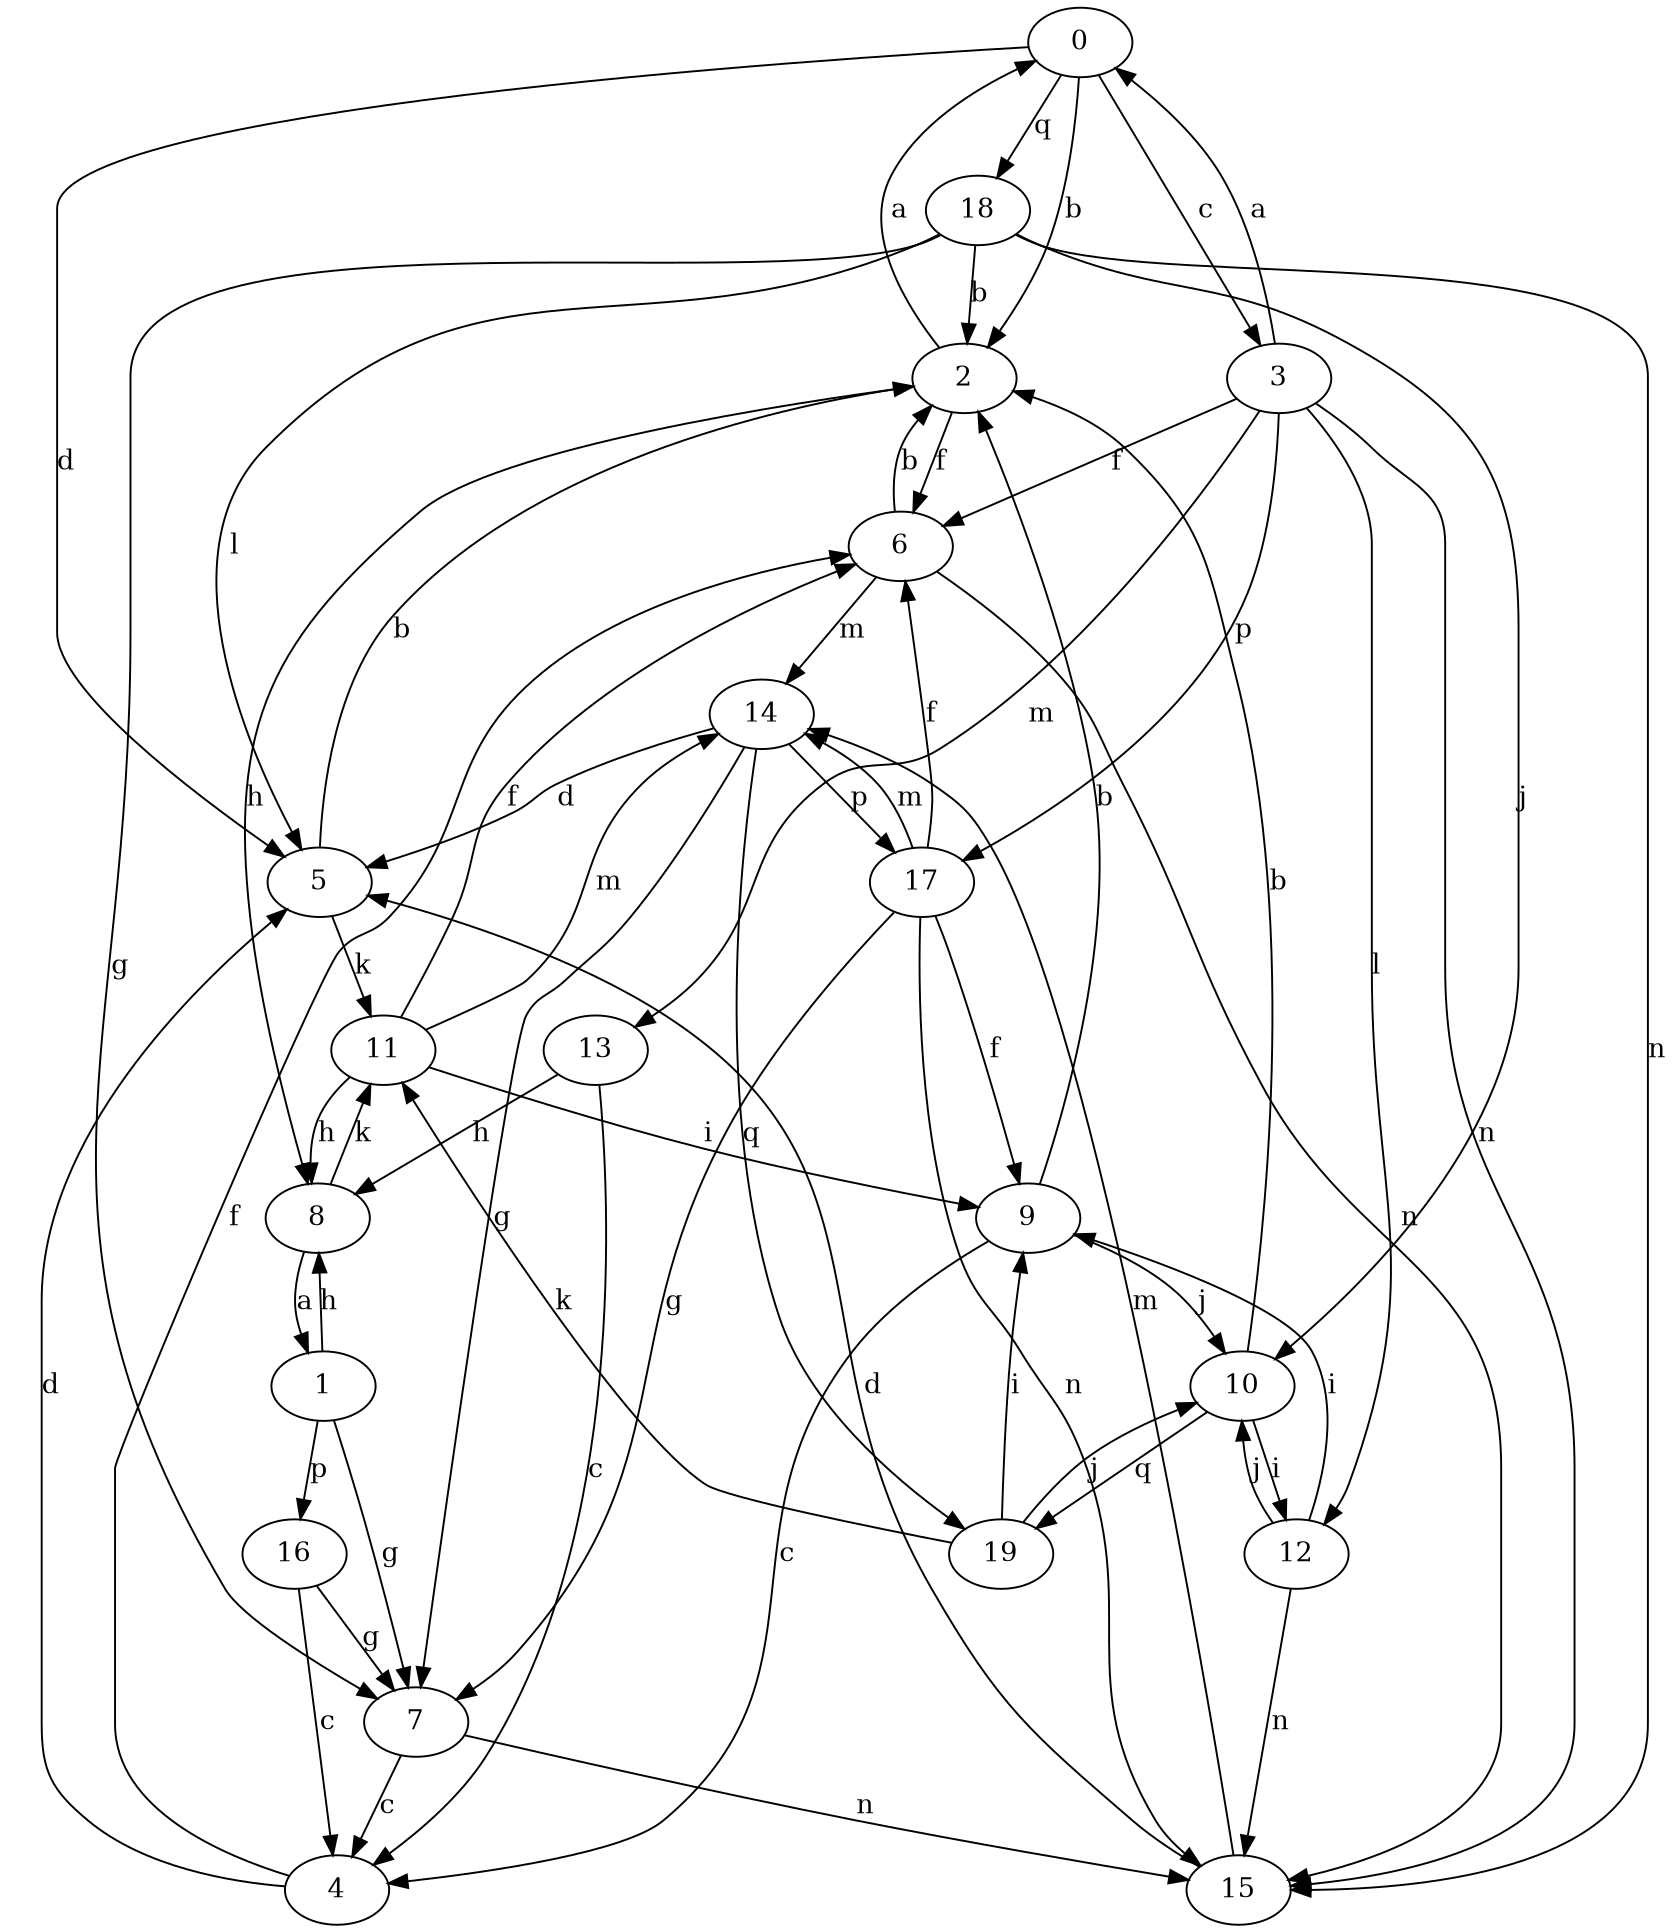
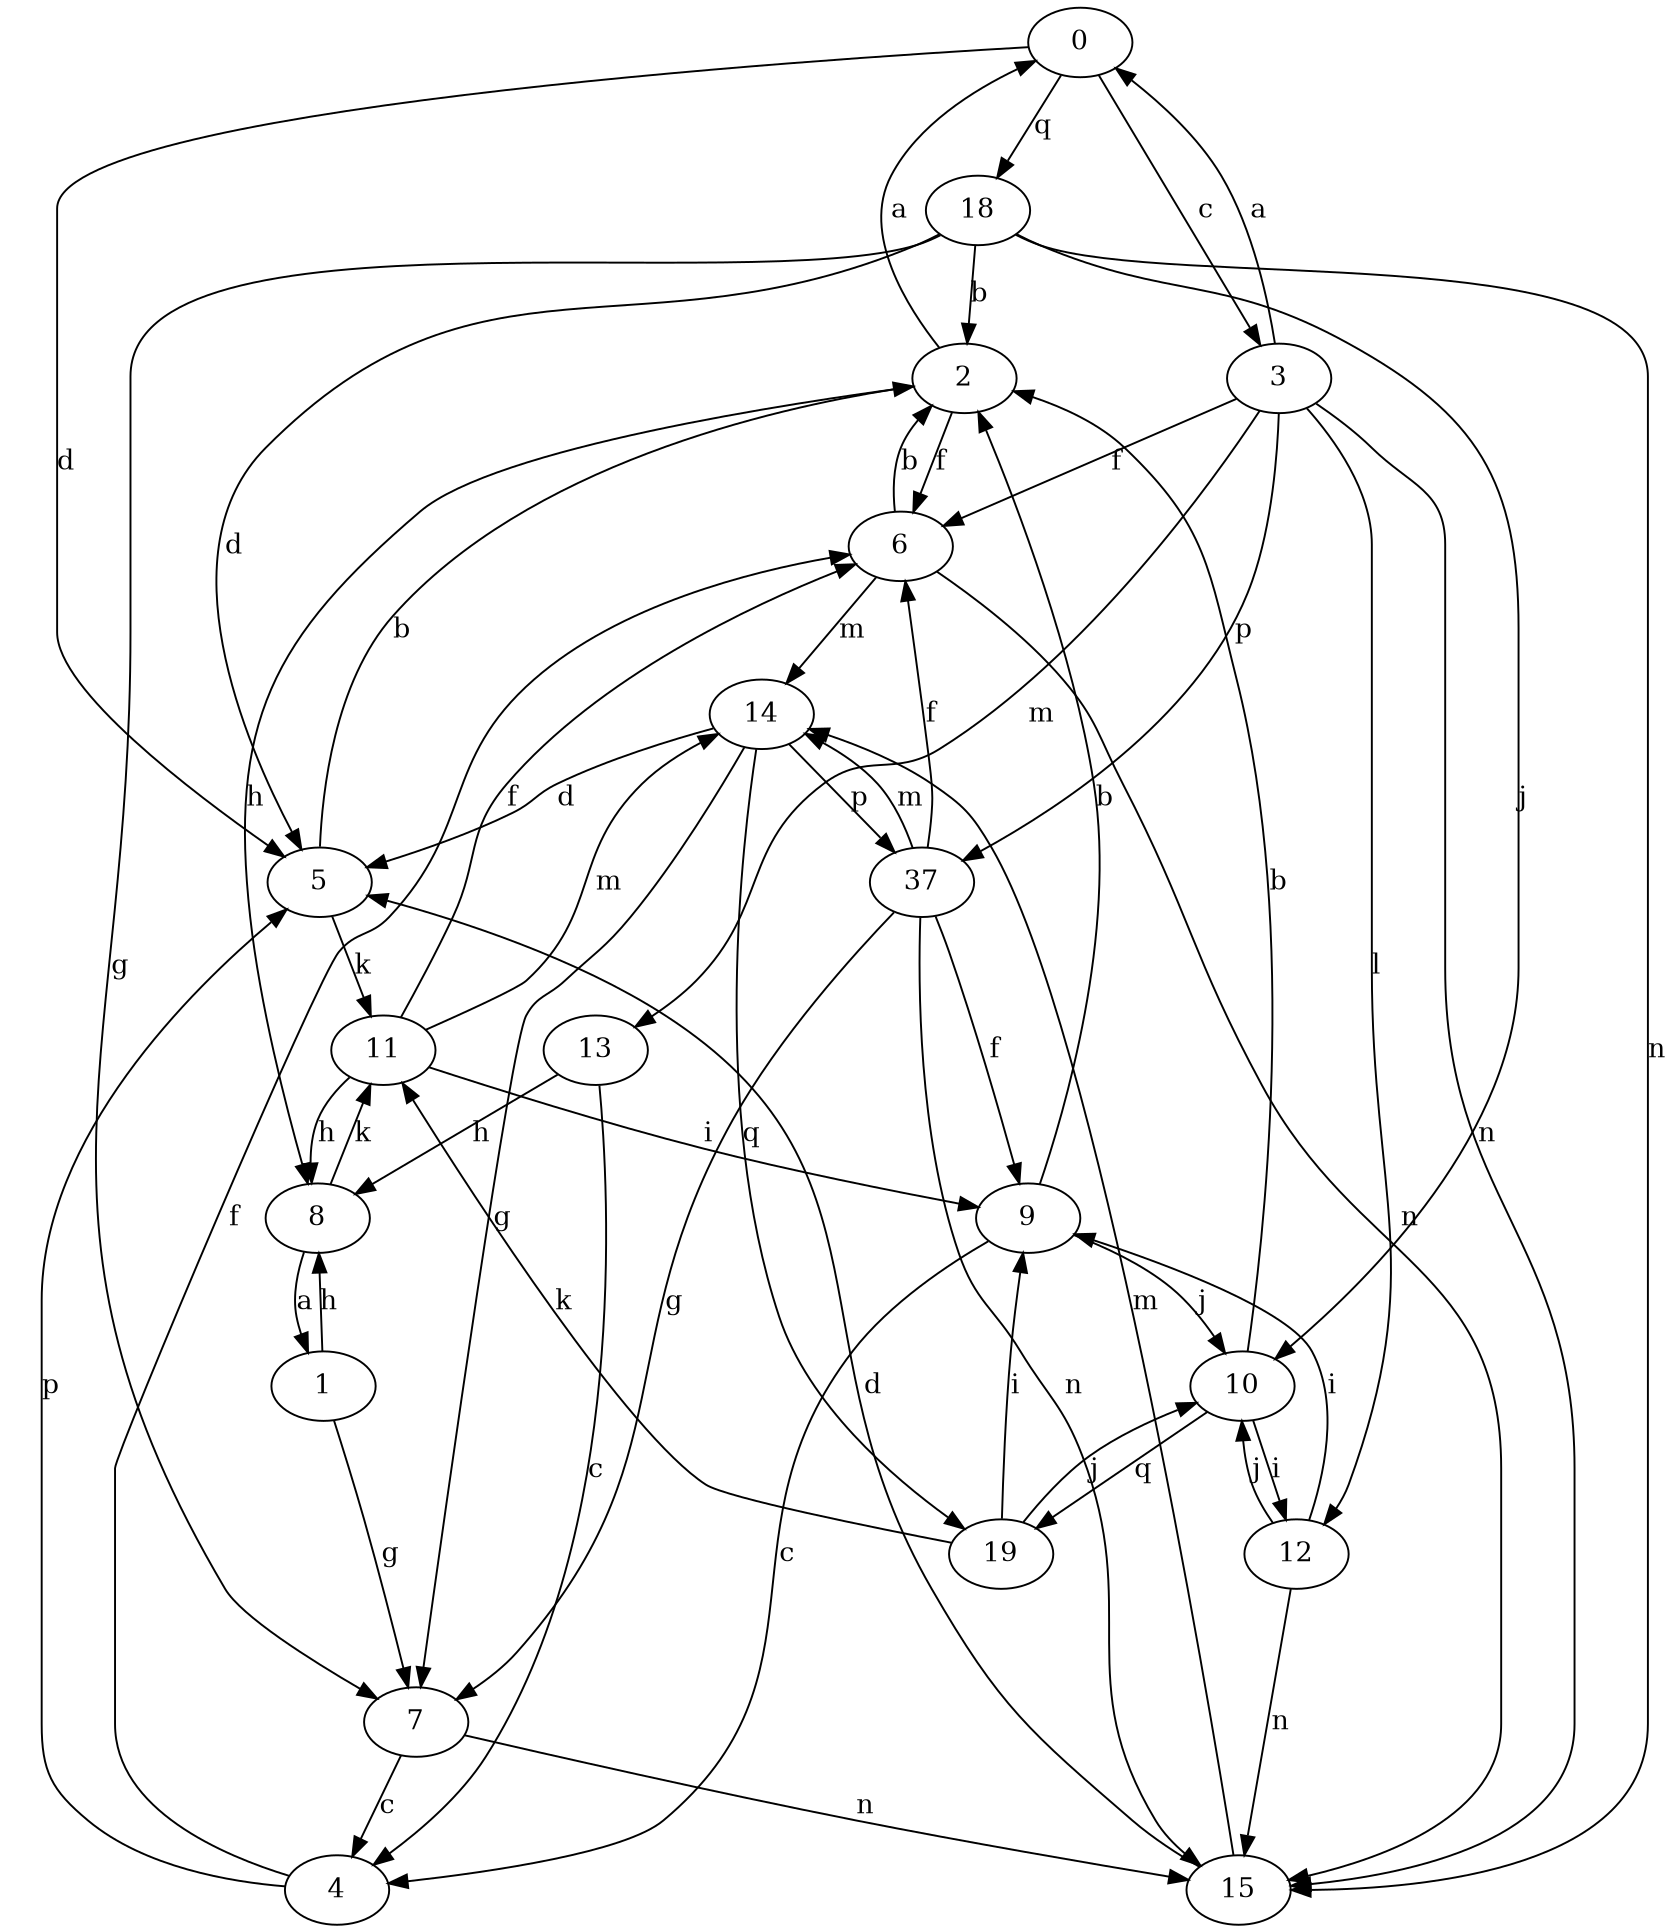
(1059, 210) -> none
(235, 546) -> (235, 546)
(922, 882) -> (922, 882)
(51, 1386) -> (51, 1386)
(295, 1554) -> none
